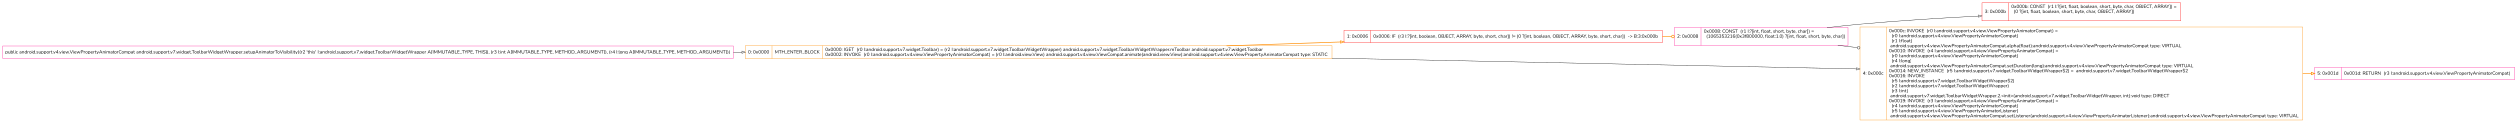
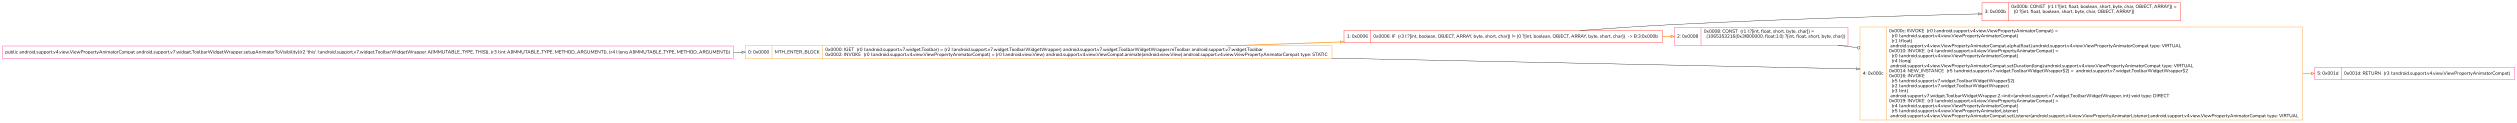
(1903, 21) -> (1779, 20)
(1667, 36) -> (1667, 36)
